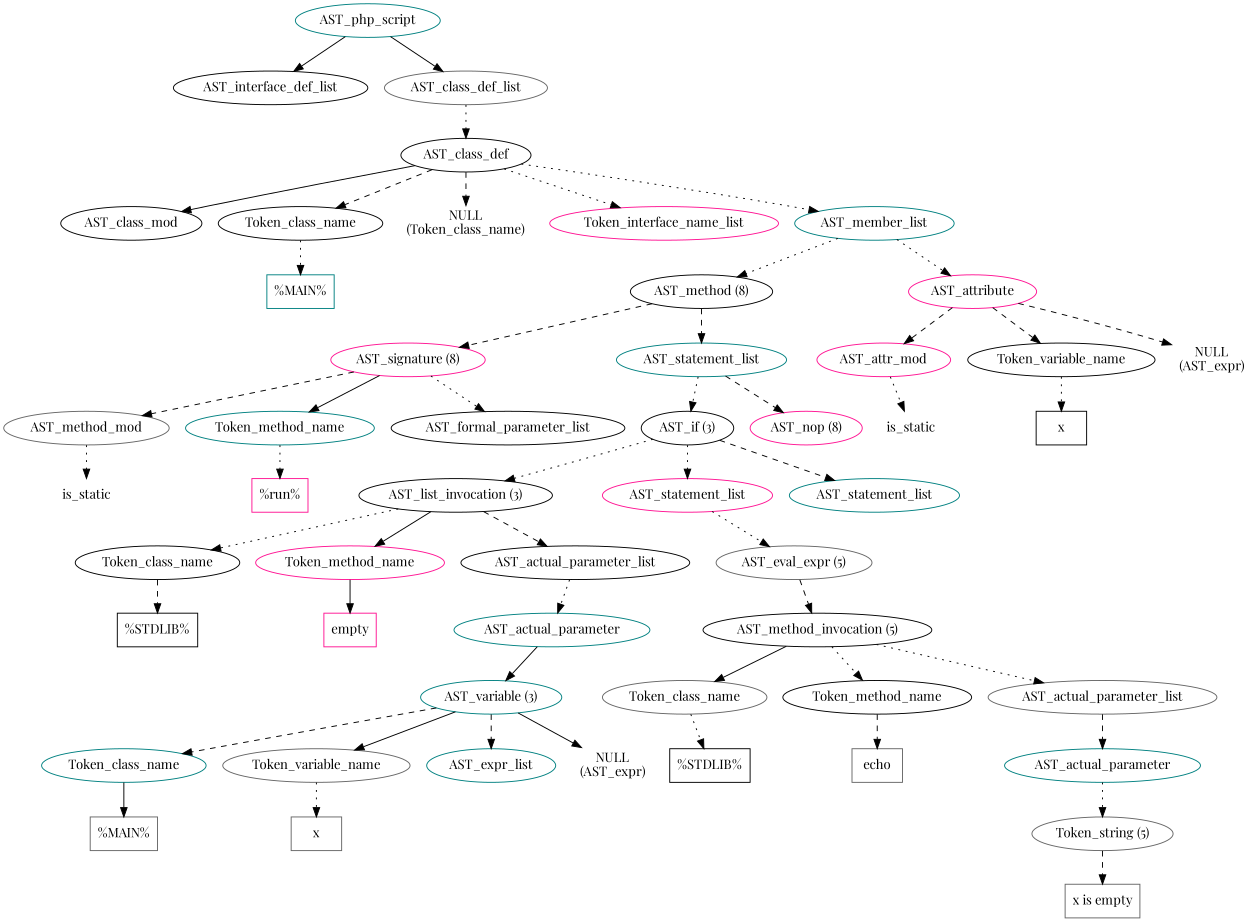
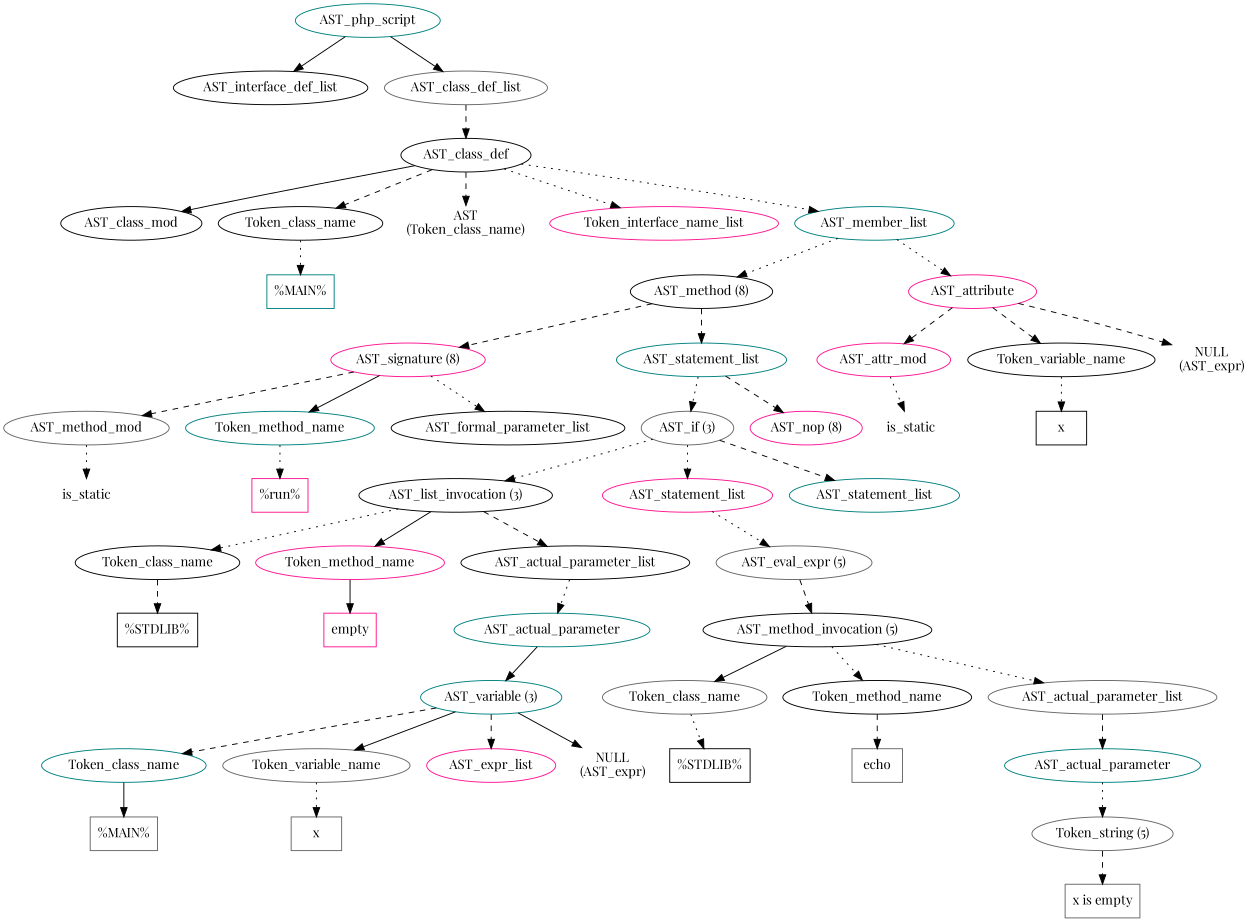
(466, 117) -> (466, 117)
(466, 223) -> (466, 223)
(687, 428) -> (687, 428)
(491, 766) -> (491, 766)
